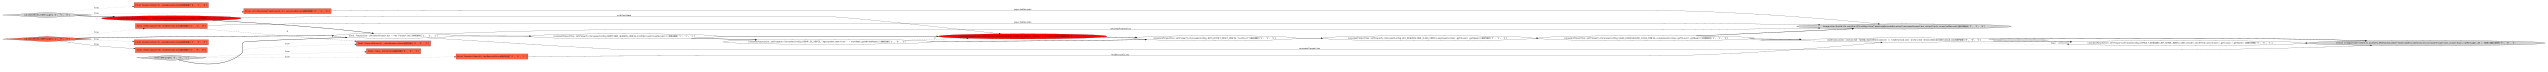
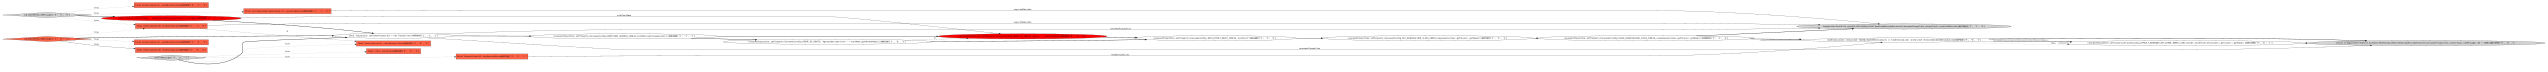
none -> (96, 22)
